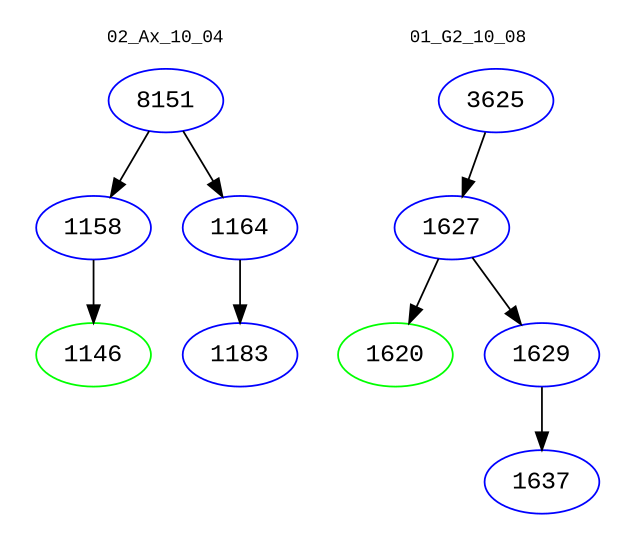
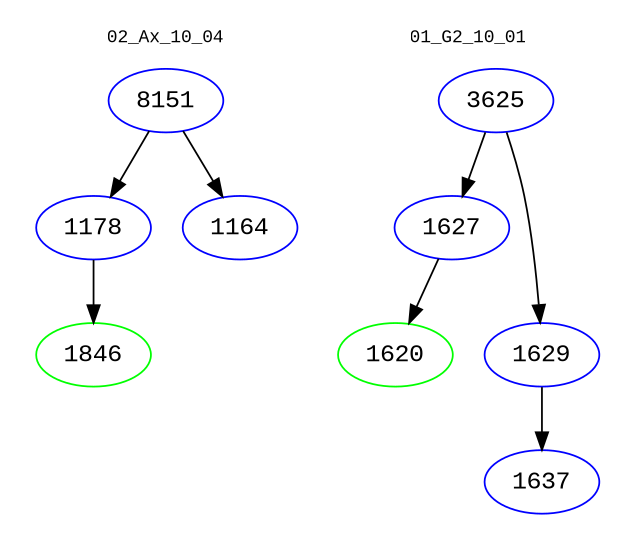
(469, 38) -> (469, 38)
(94, 228) -> (94, 228)
(491, 284) -> (528, 217)
(94, 355) -> (94, 355)
(240, 355) -> none
